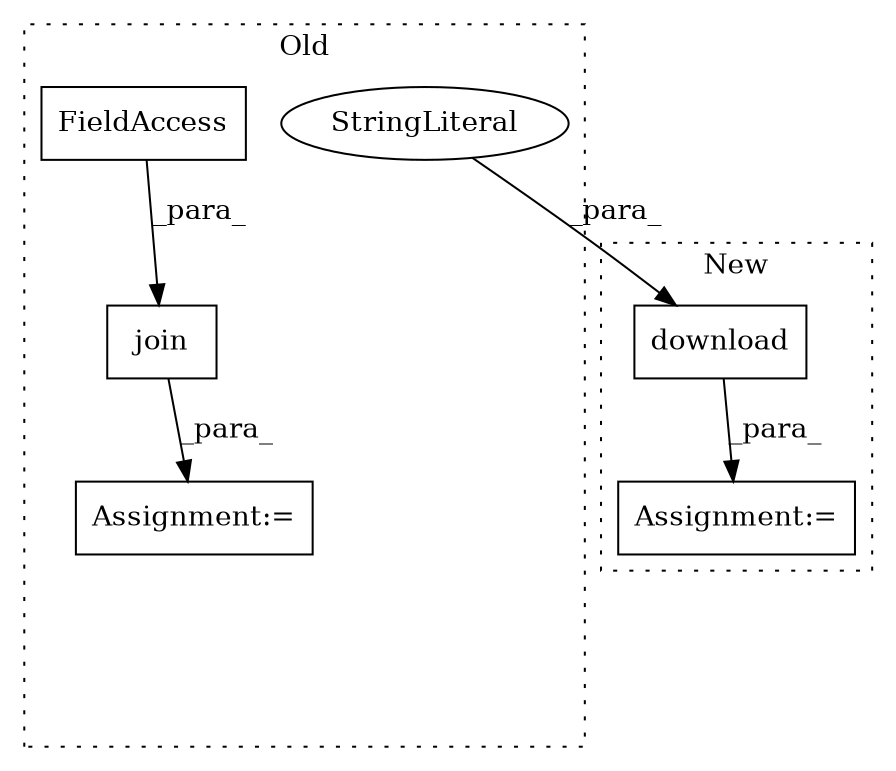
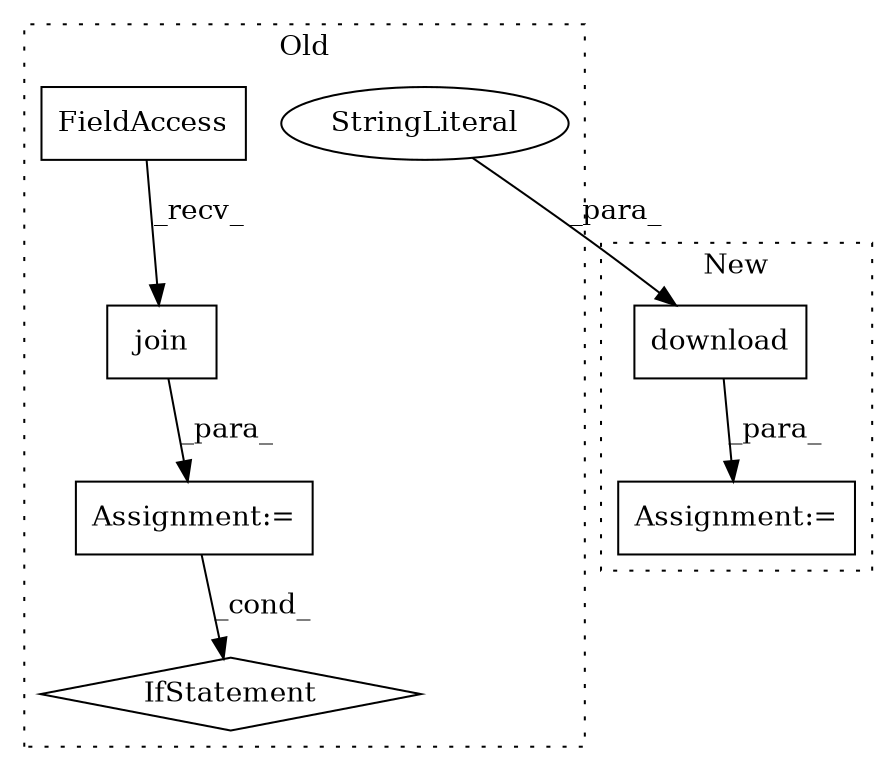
(199, 211) -> (199, 211)
none -> (231, 694)
